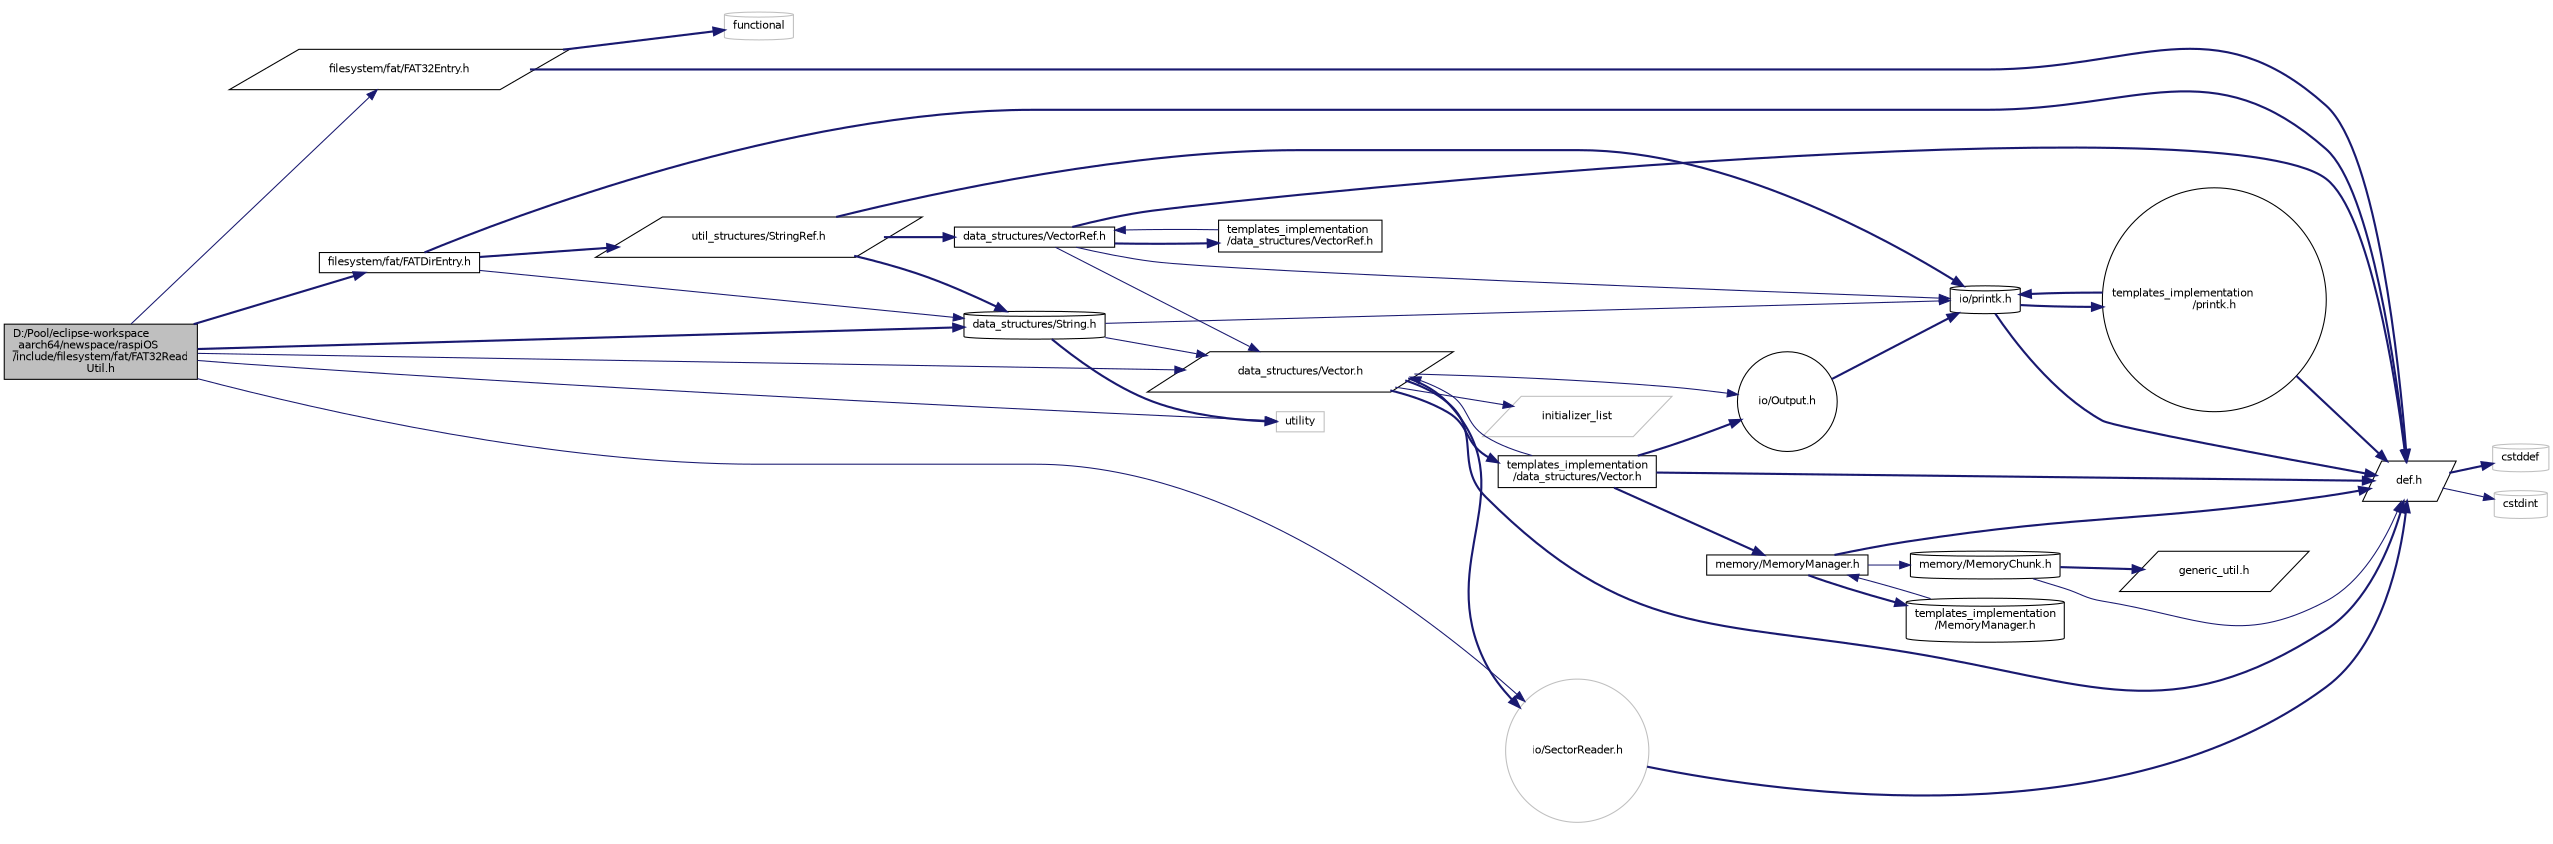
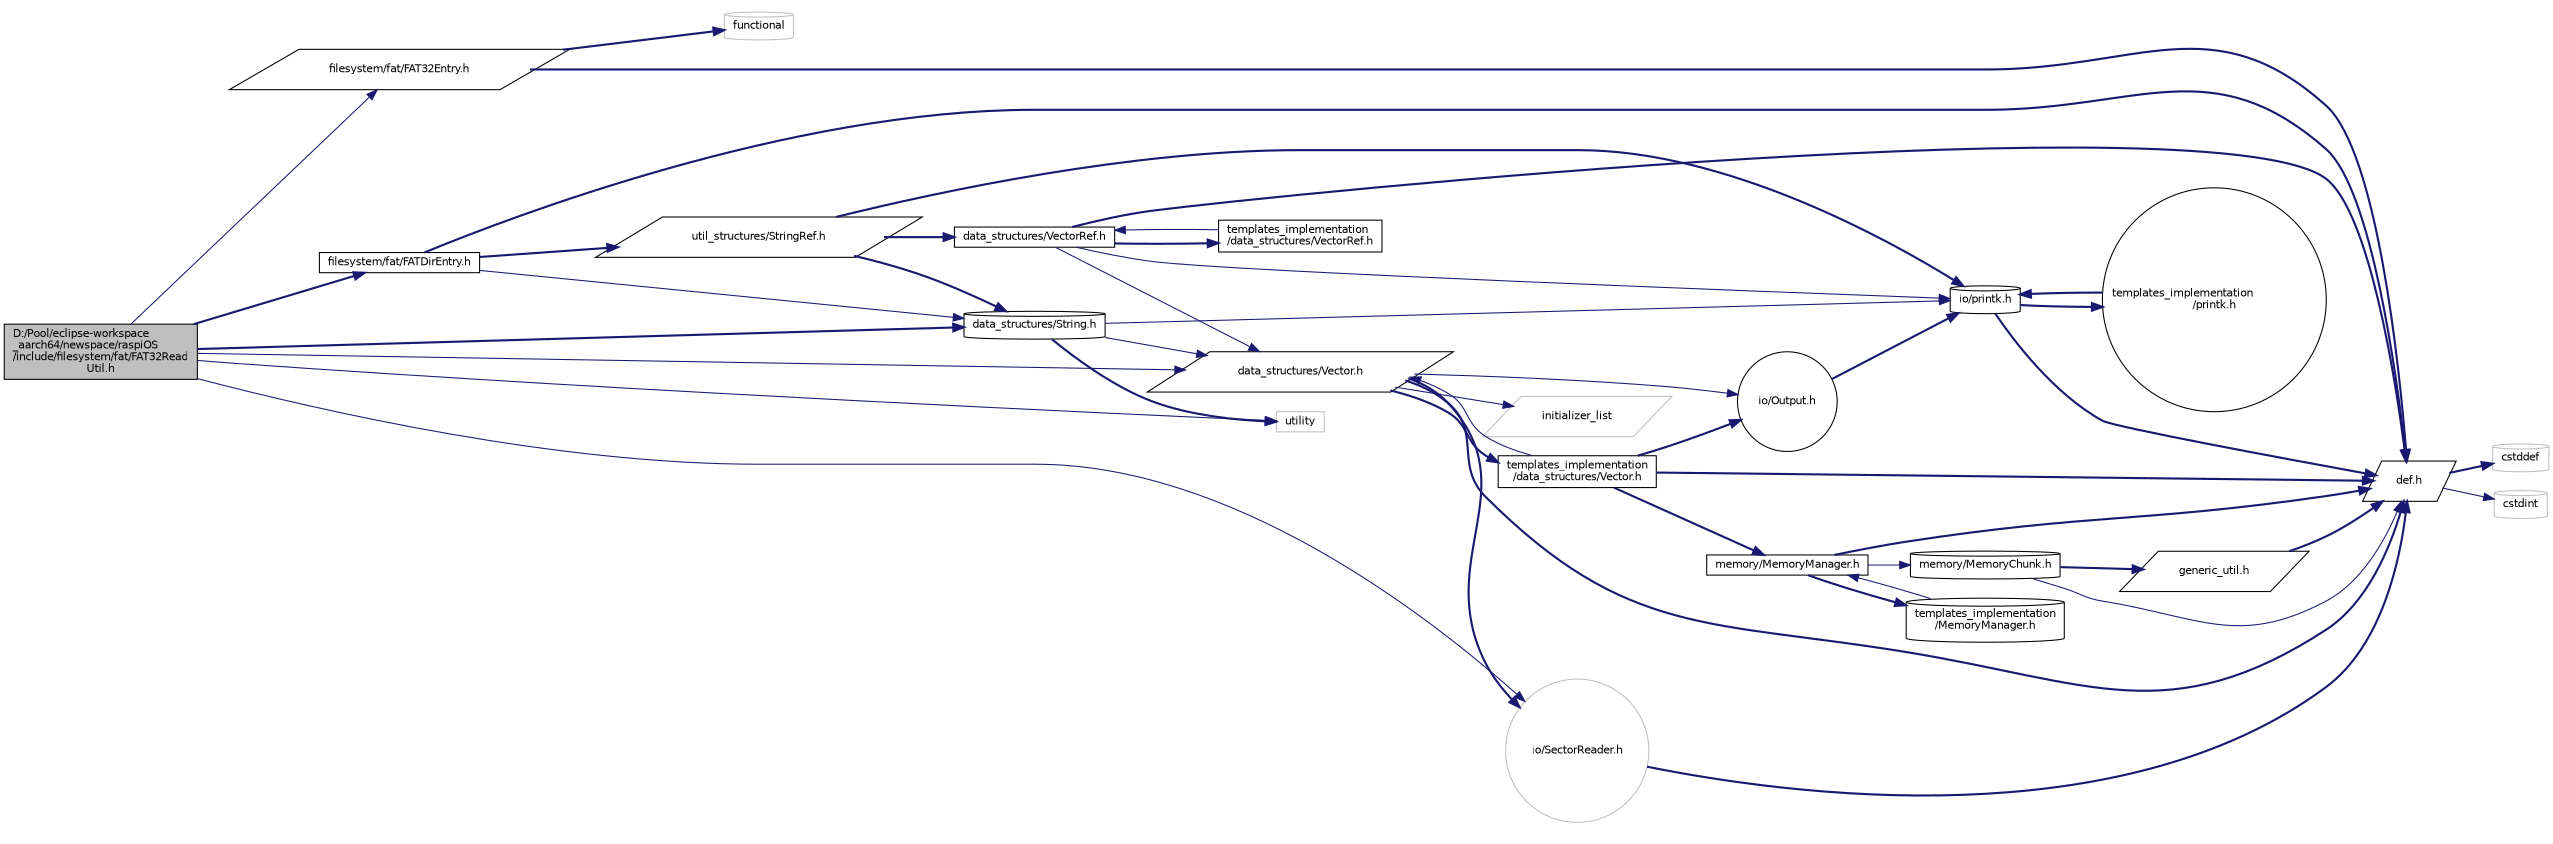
(2338, 415) -> (2333, 533)
